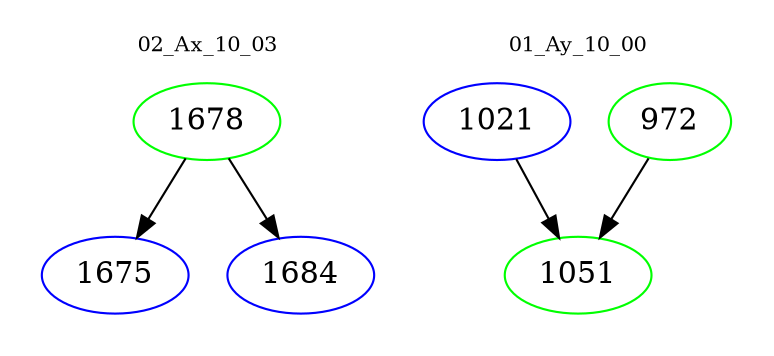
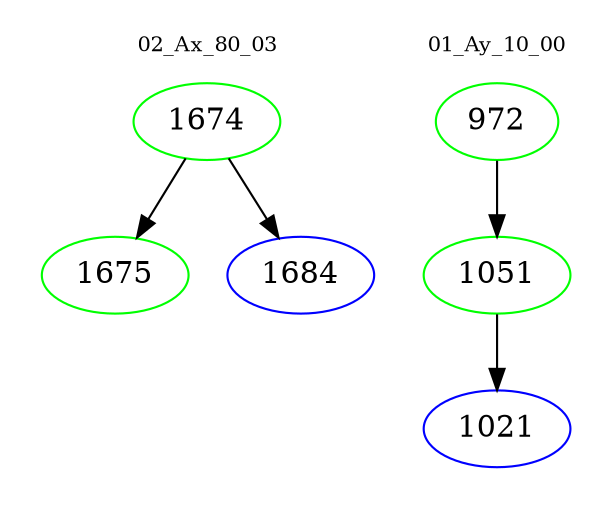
(208, 46) -> (208, 46)
(207, 122) -> (207, 122)
(533, 189) -> (497, 342)
(115, 275) -> (115, 275)
